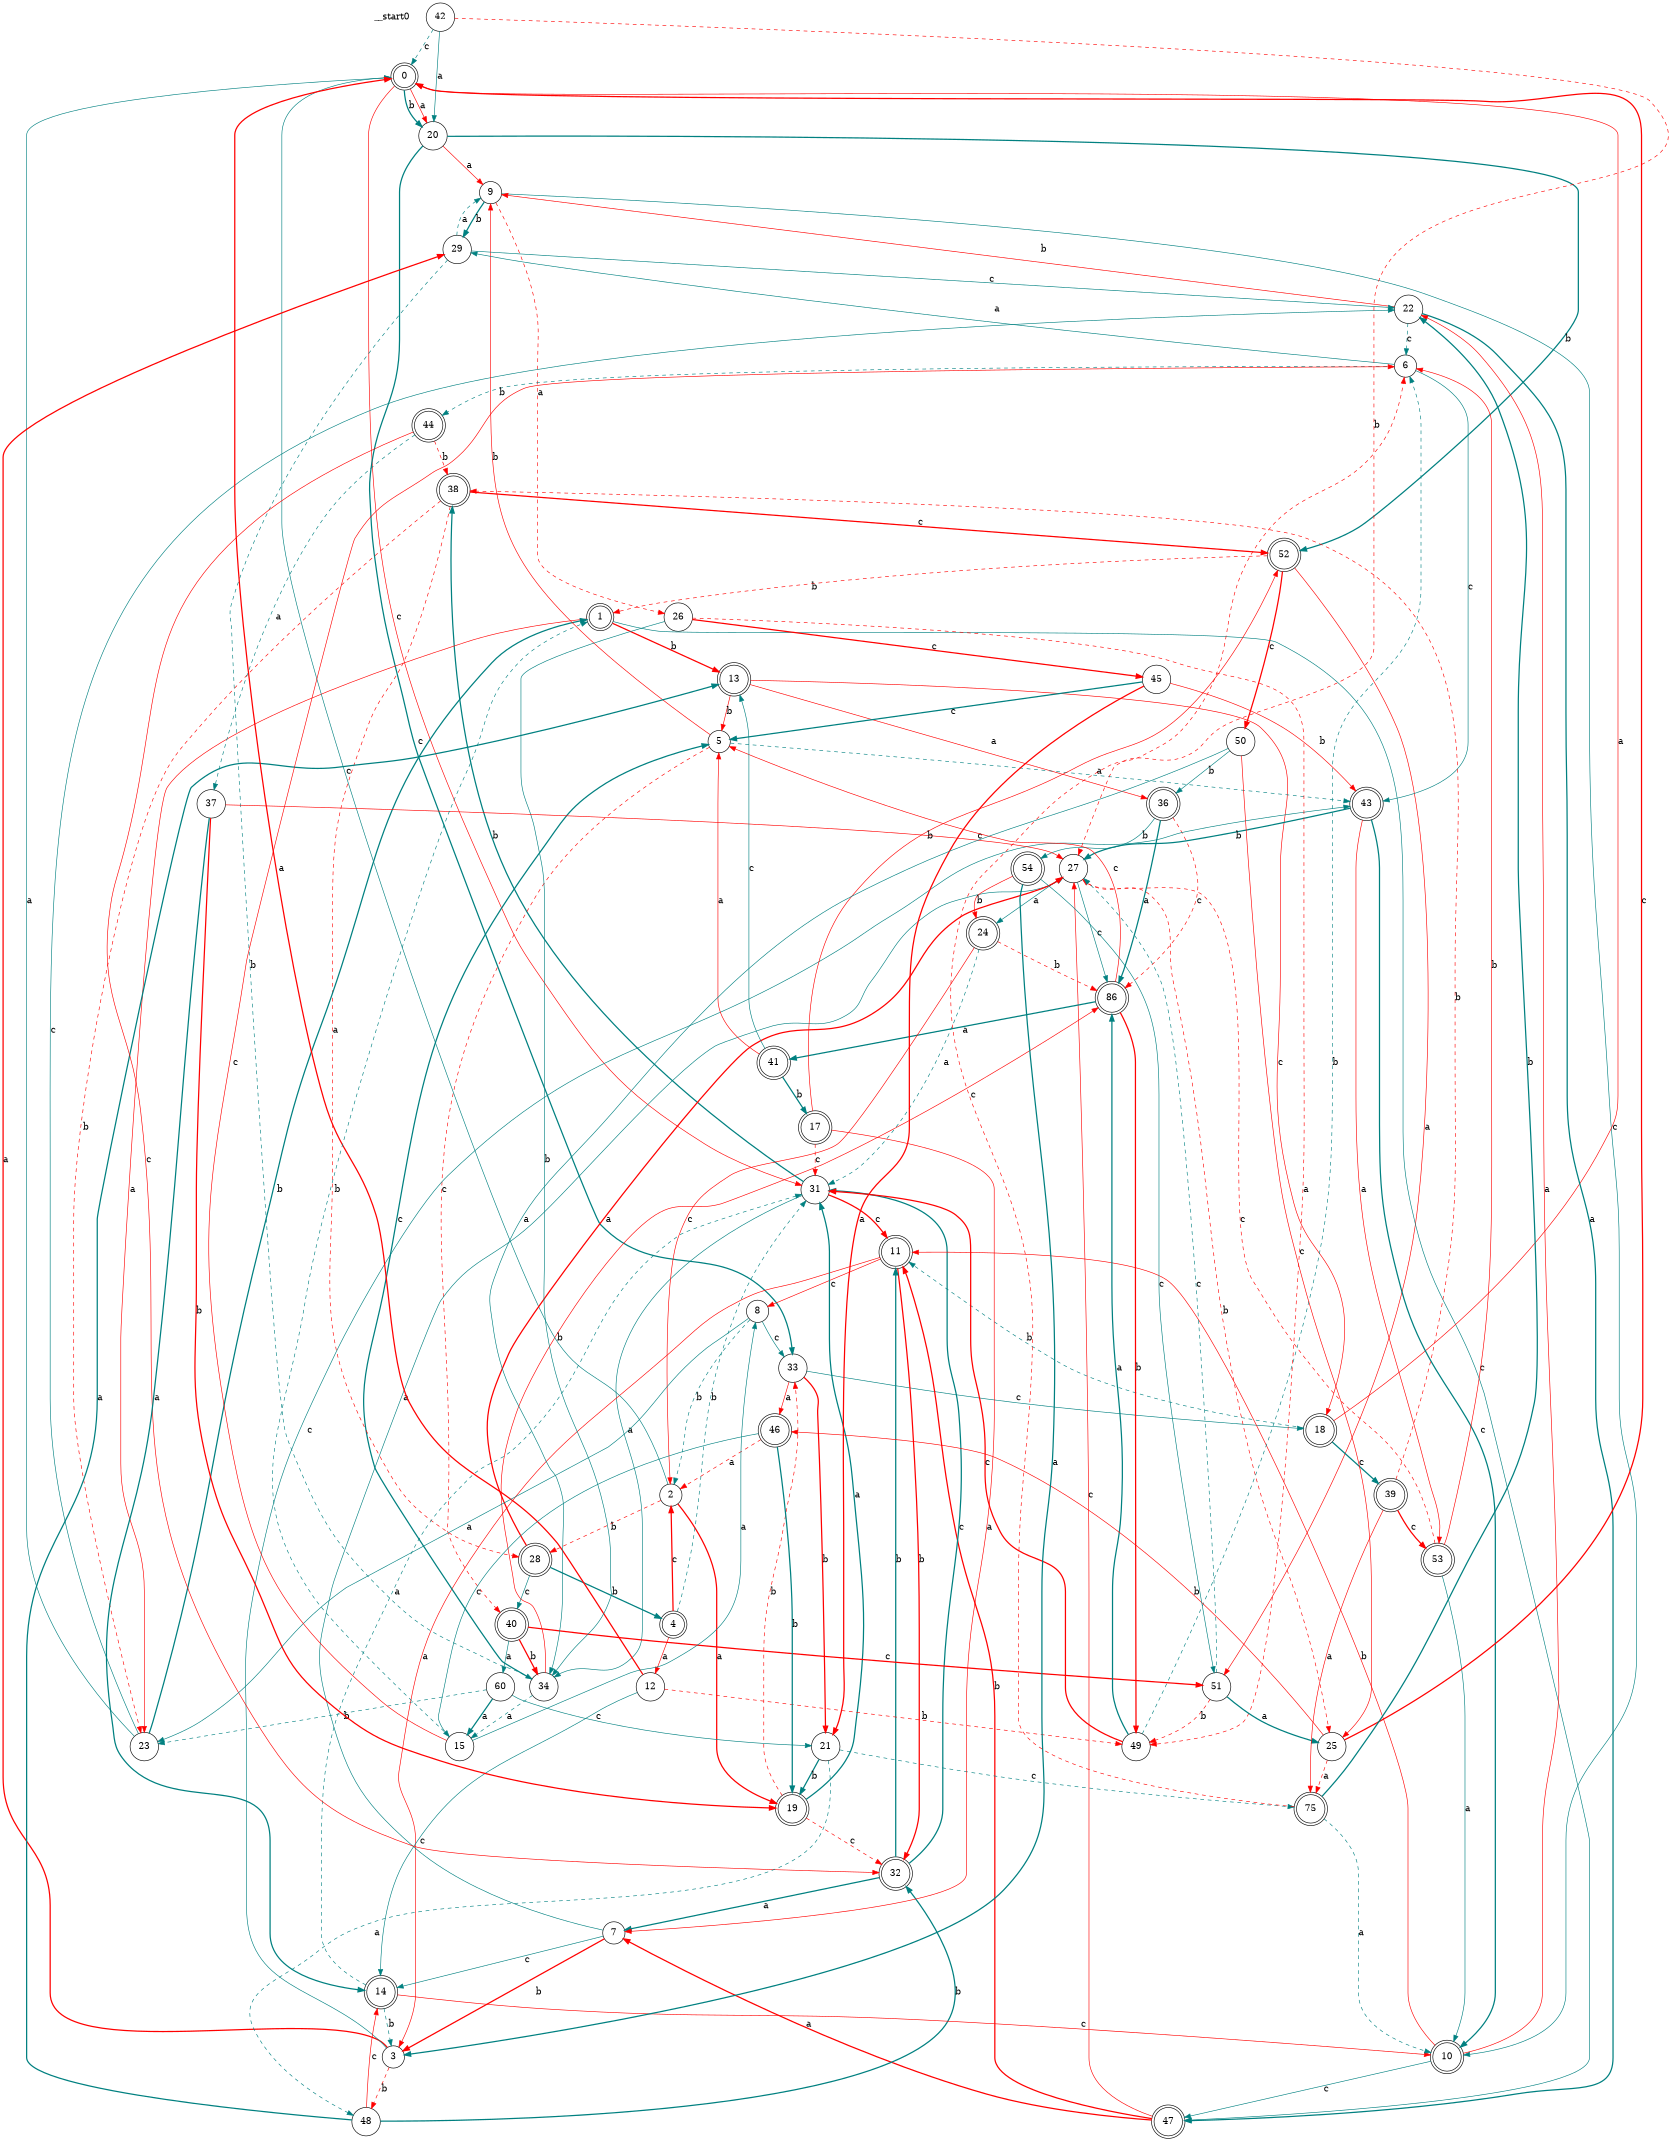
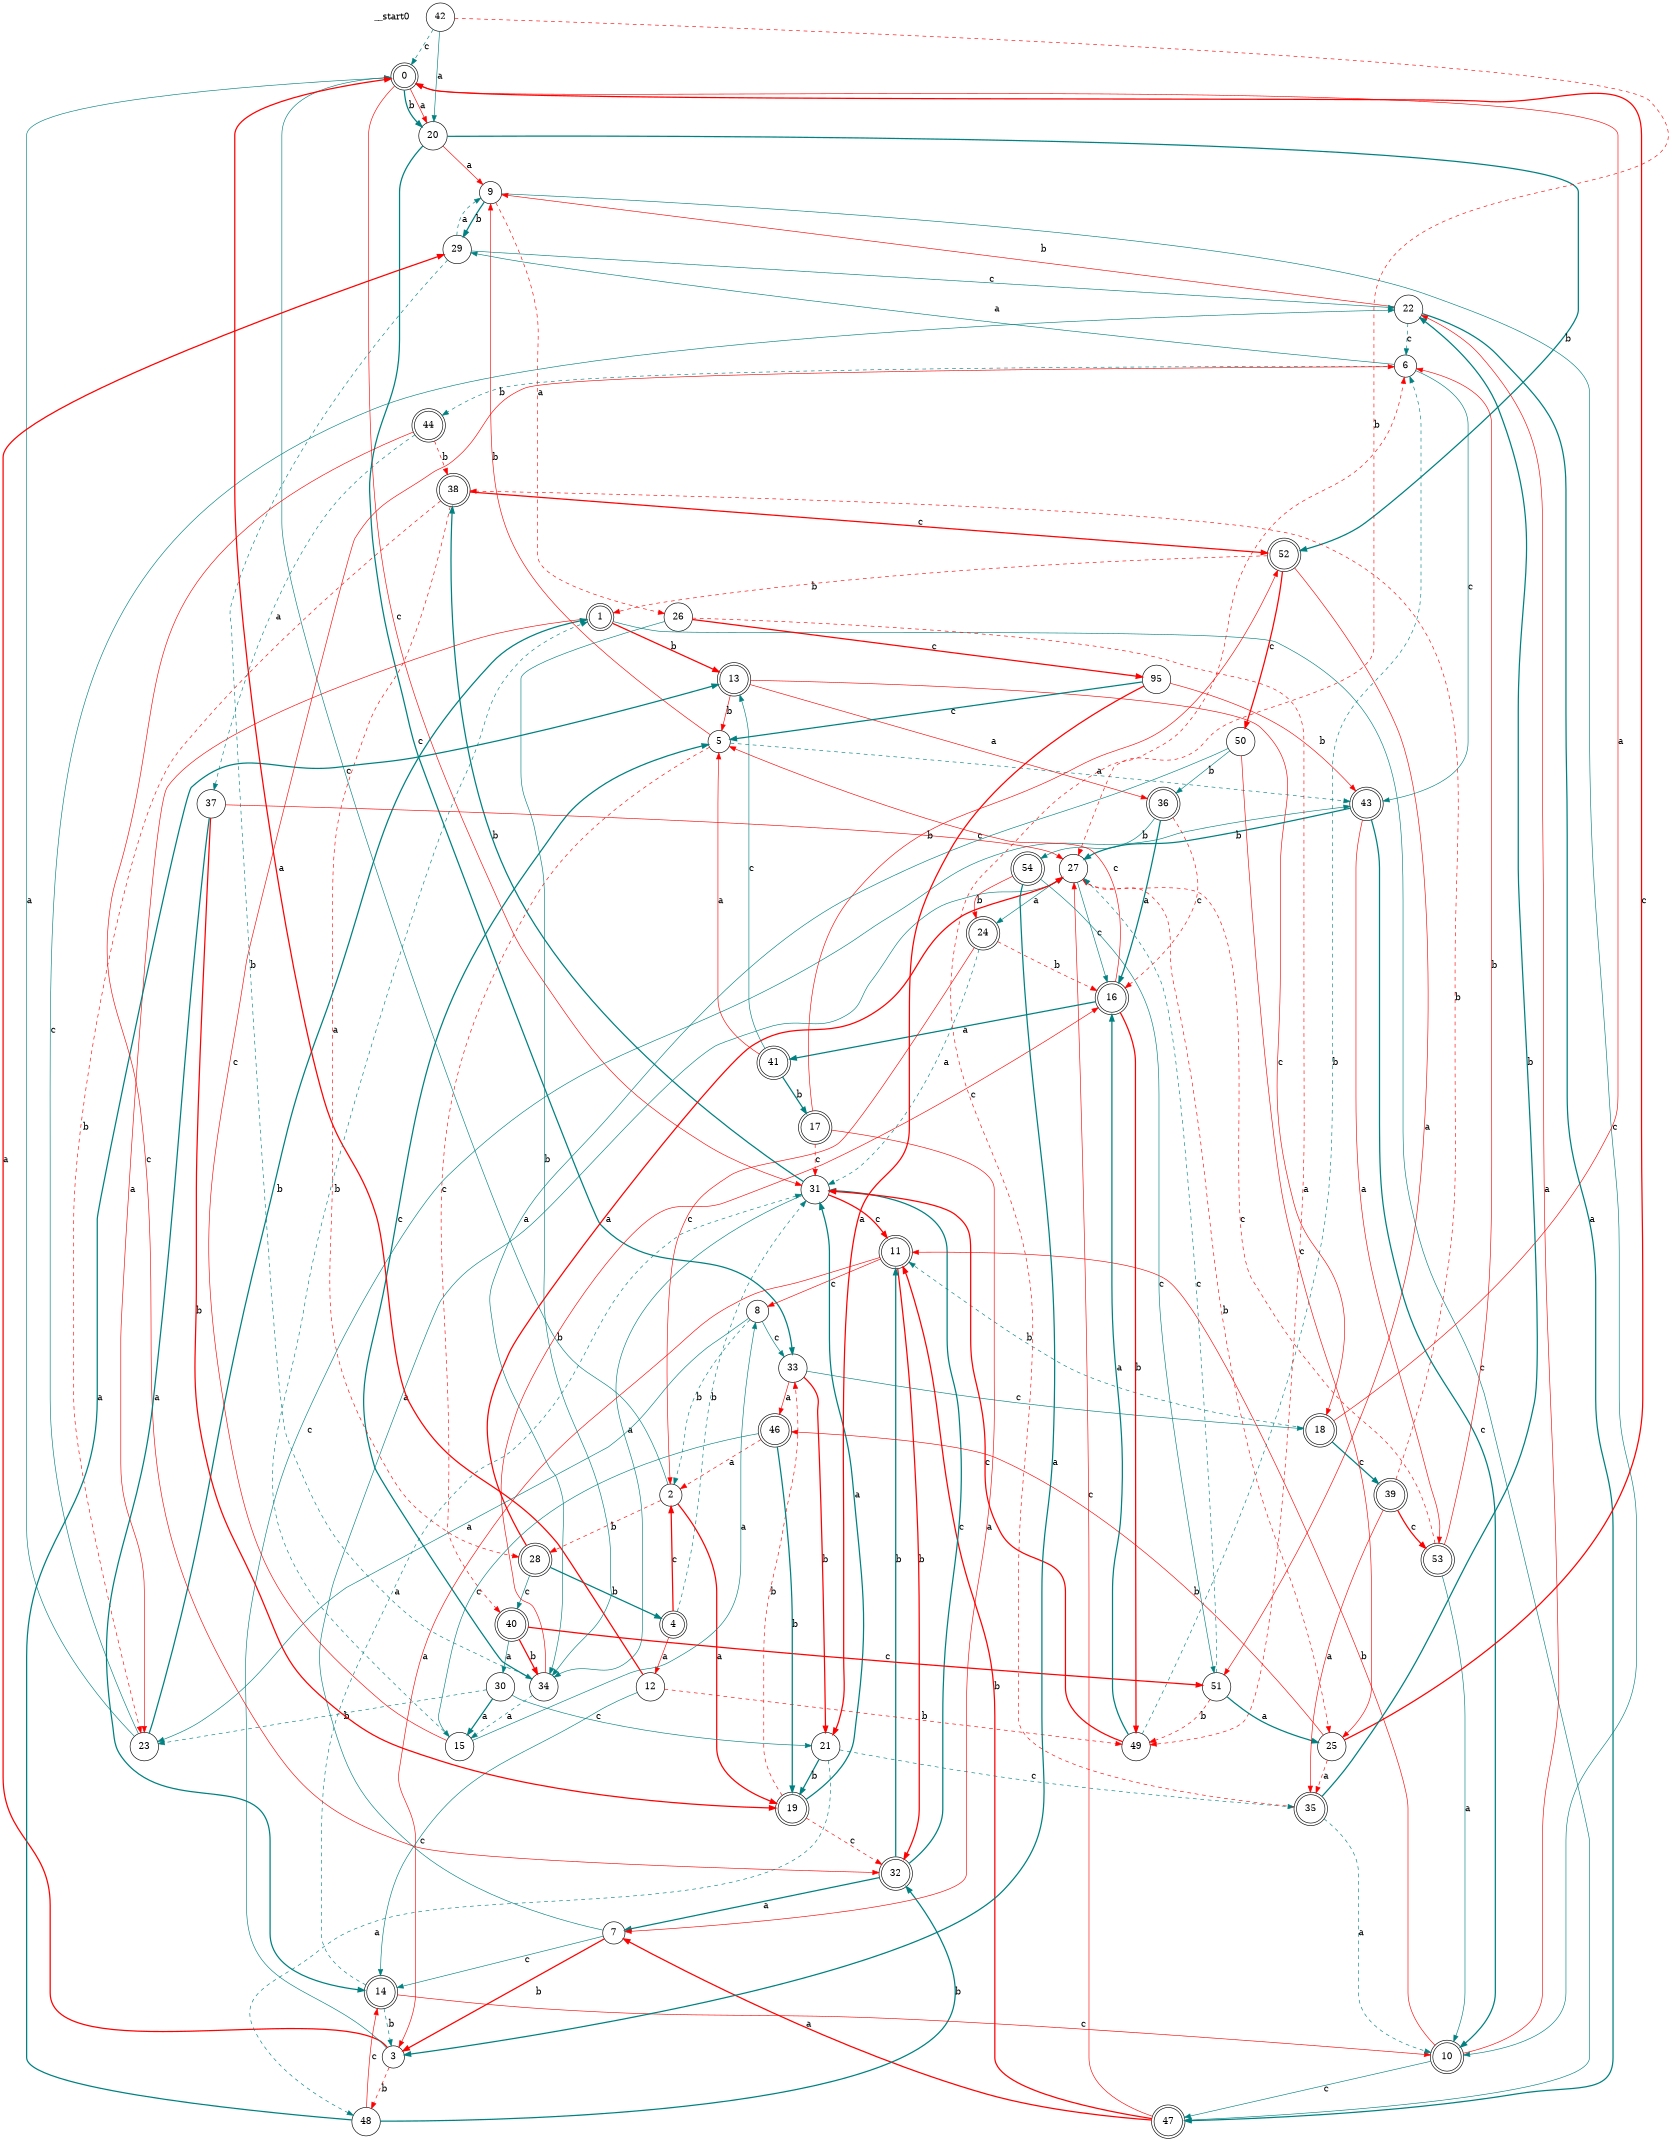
(1157, 679) -> (1157, 679)
(1112, 998) -> (1112, 998)
(501, 1687) -> (501, 1687)
(1311, 1809) -> (1311, 1809)
